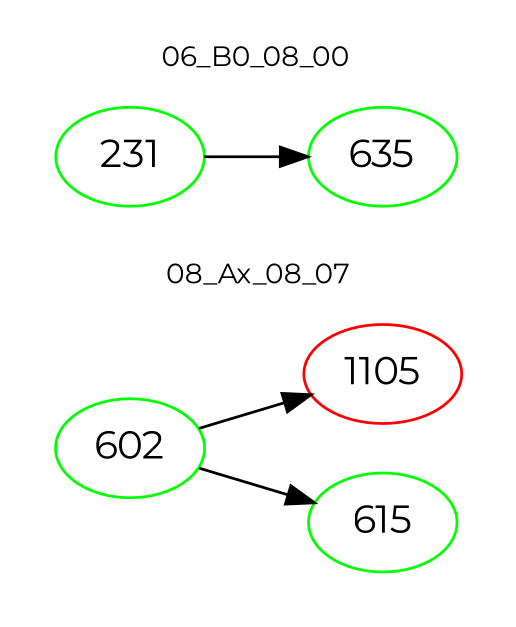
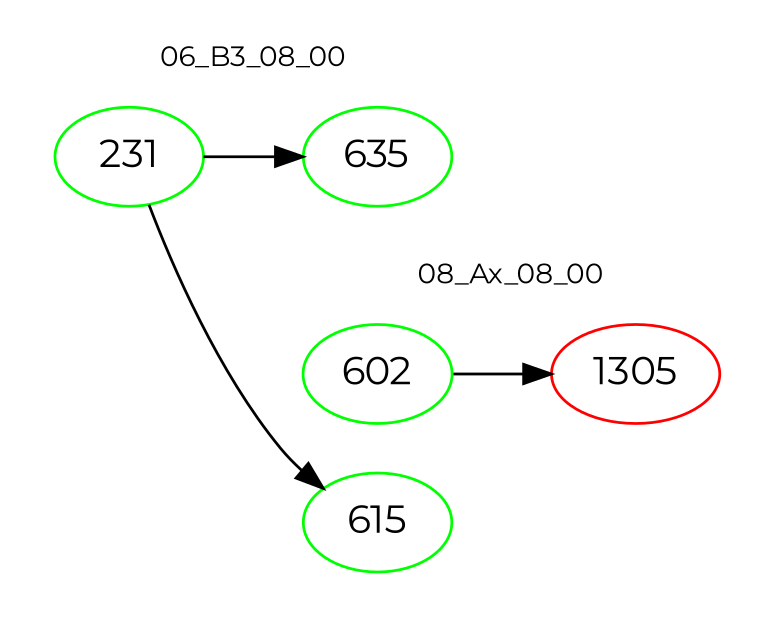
(256, 59) -> (253, 59)
(258, 276) -> (511, 276)
(383, 374) -> (636, 374)
(243, 481) -> (213, 345)
